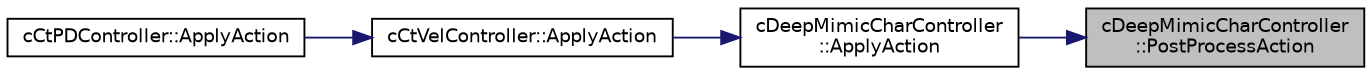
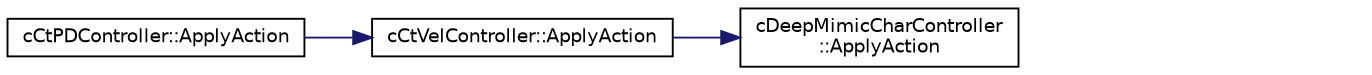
(1225, 38) -> none
